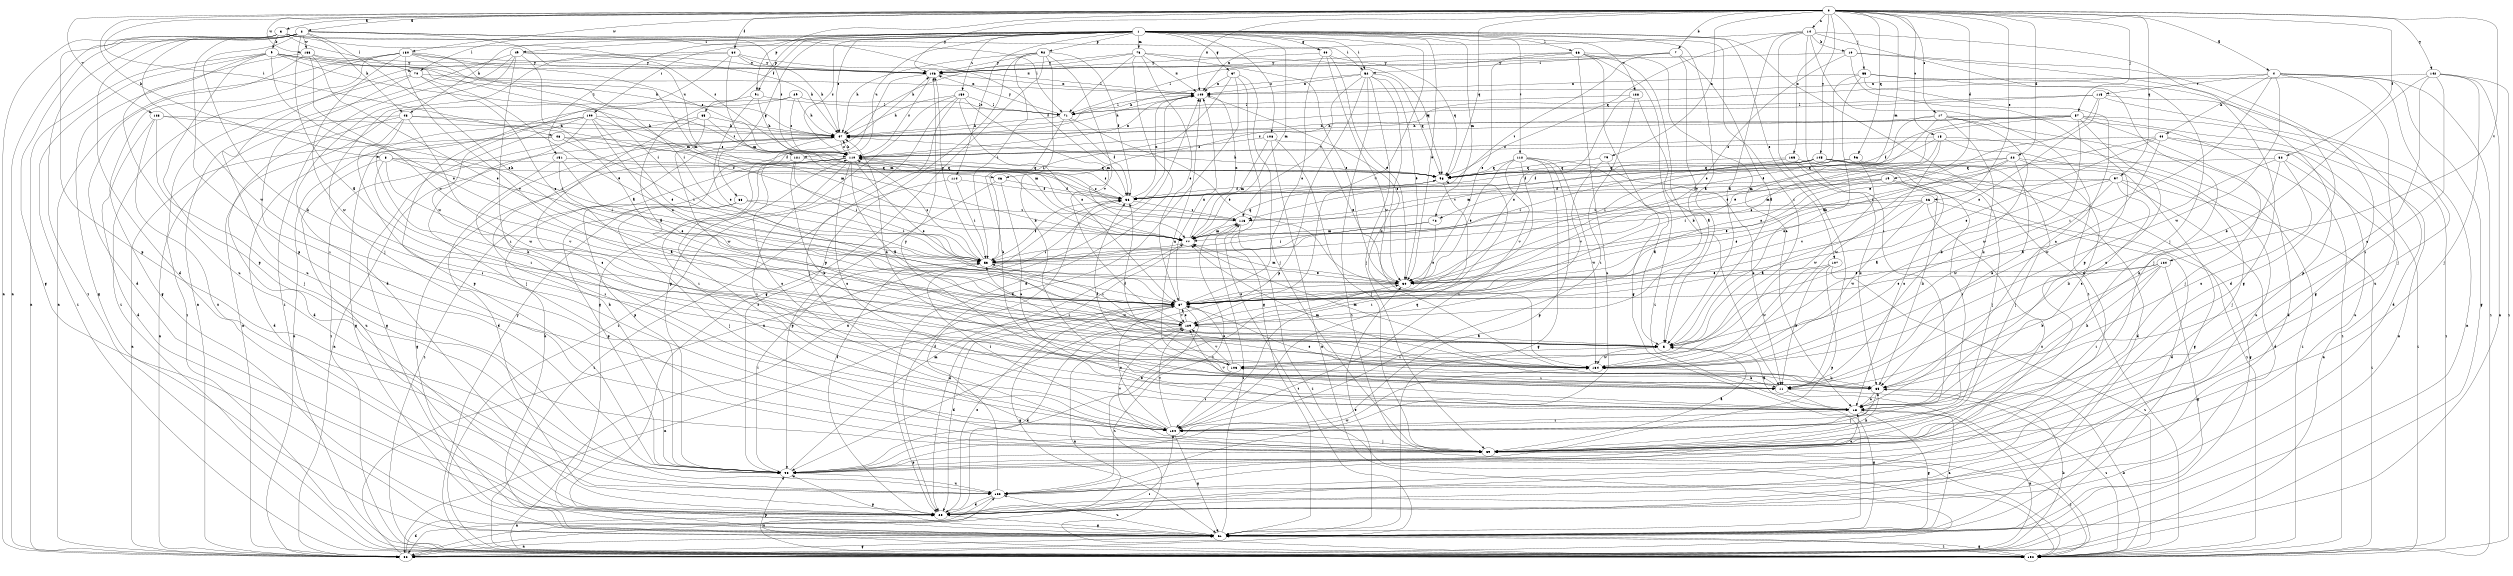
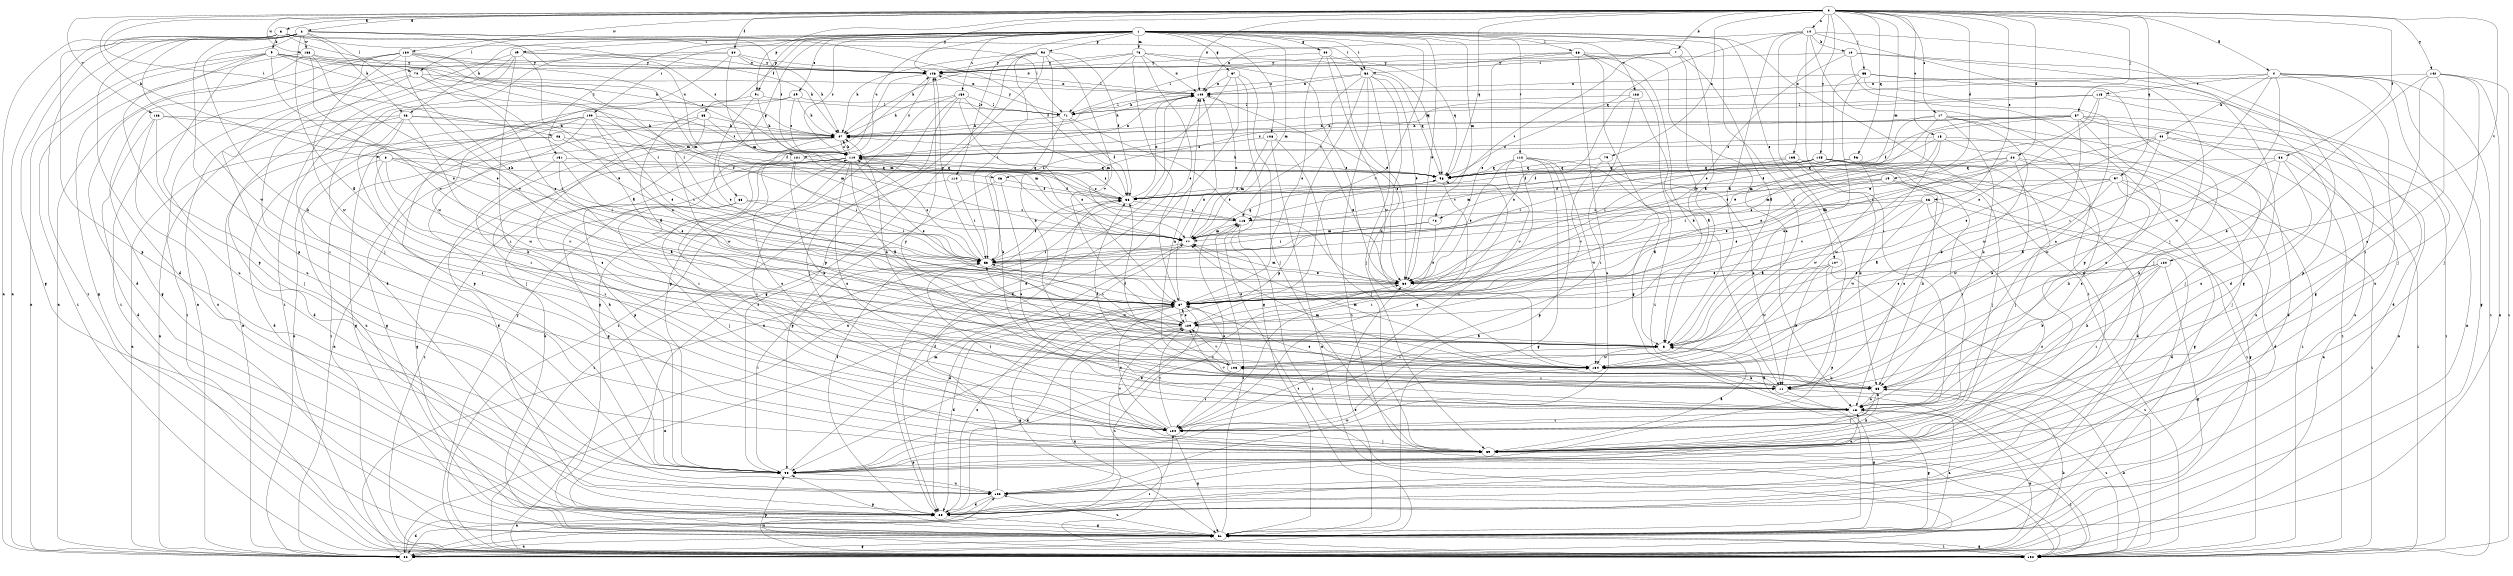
(947, 37) -> (952, 33)
(704, 147) -> none
